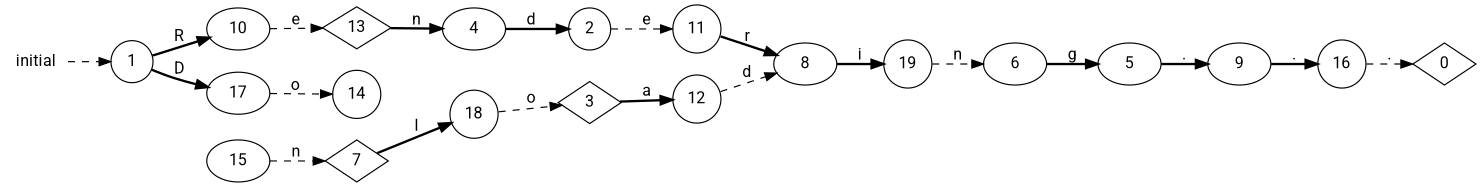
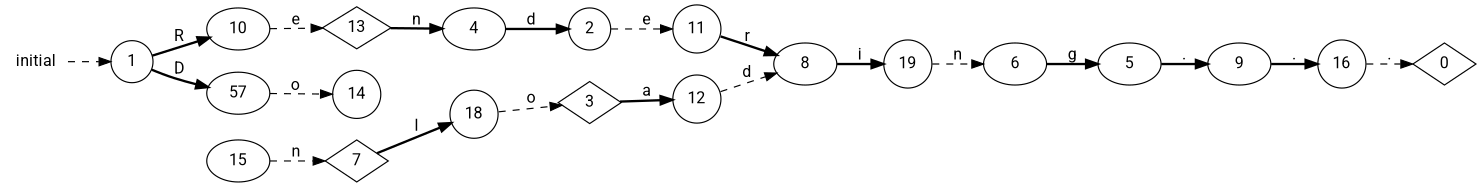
(238, 93) -> (238, 93)
